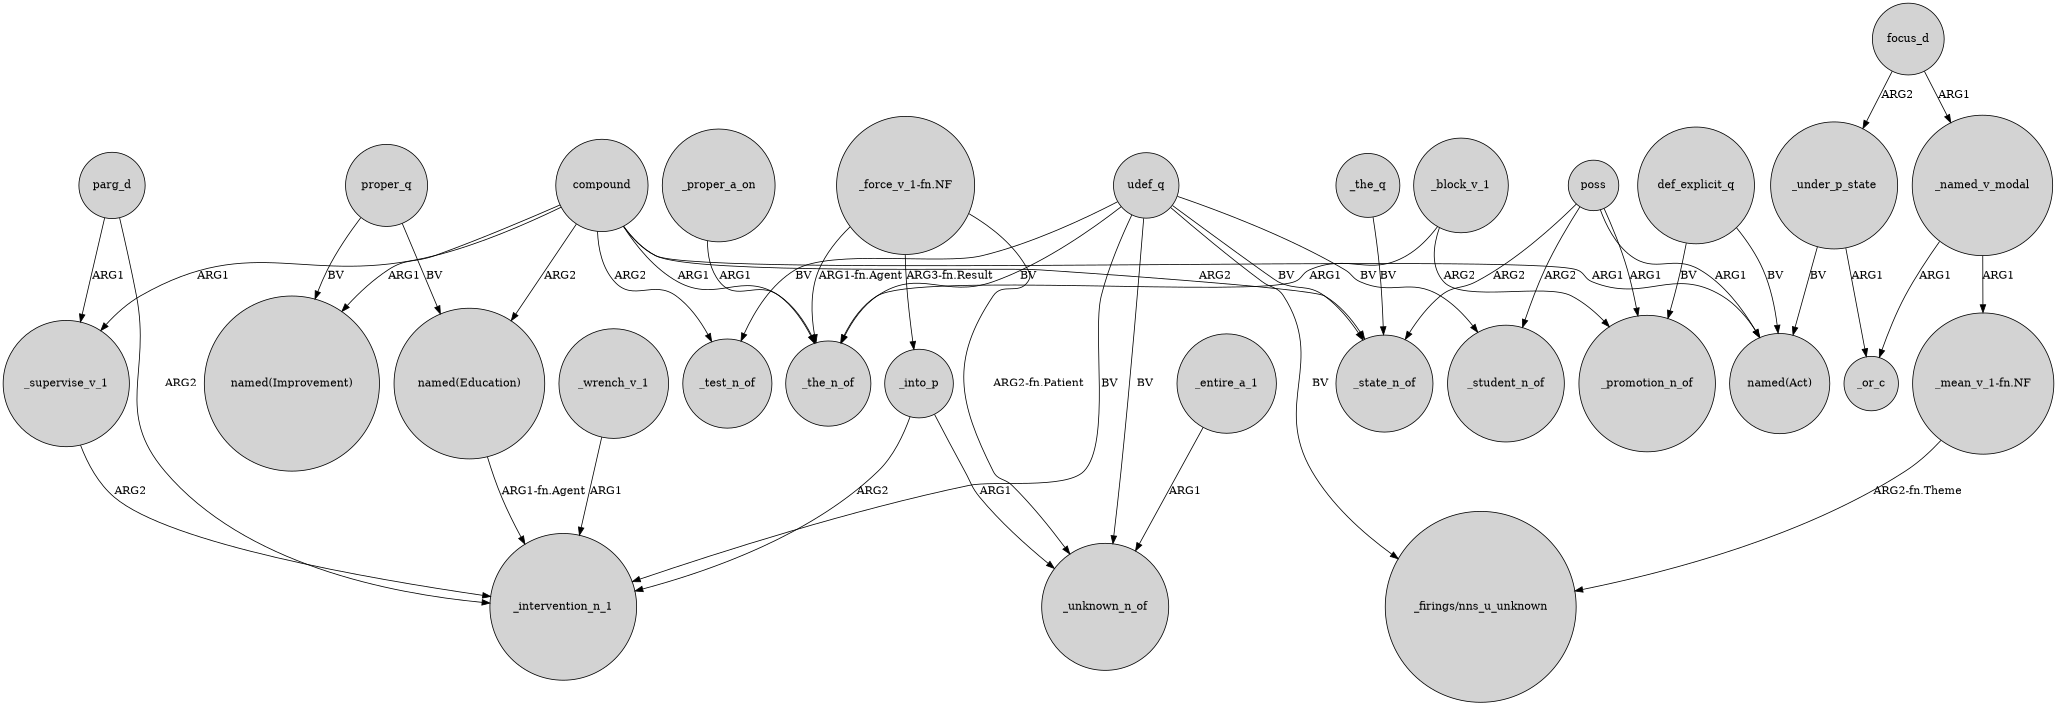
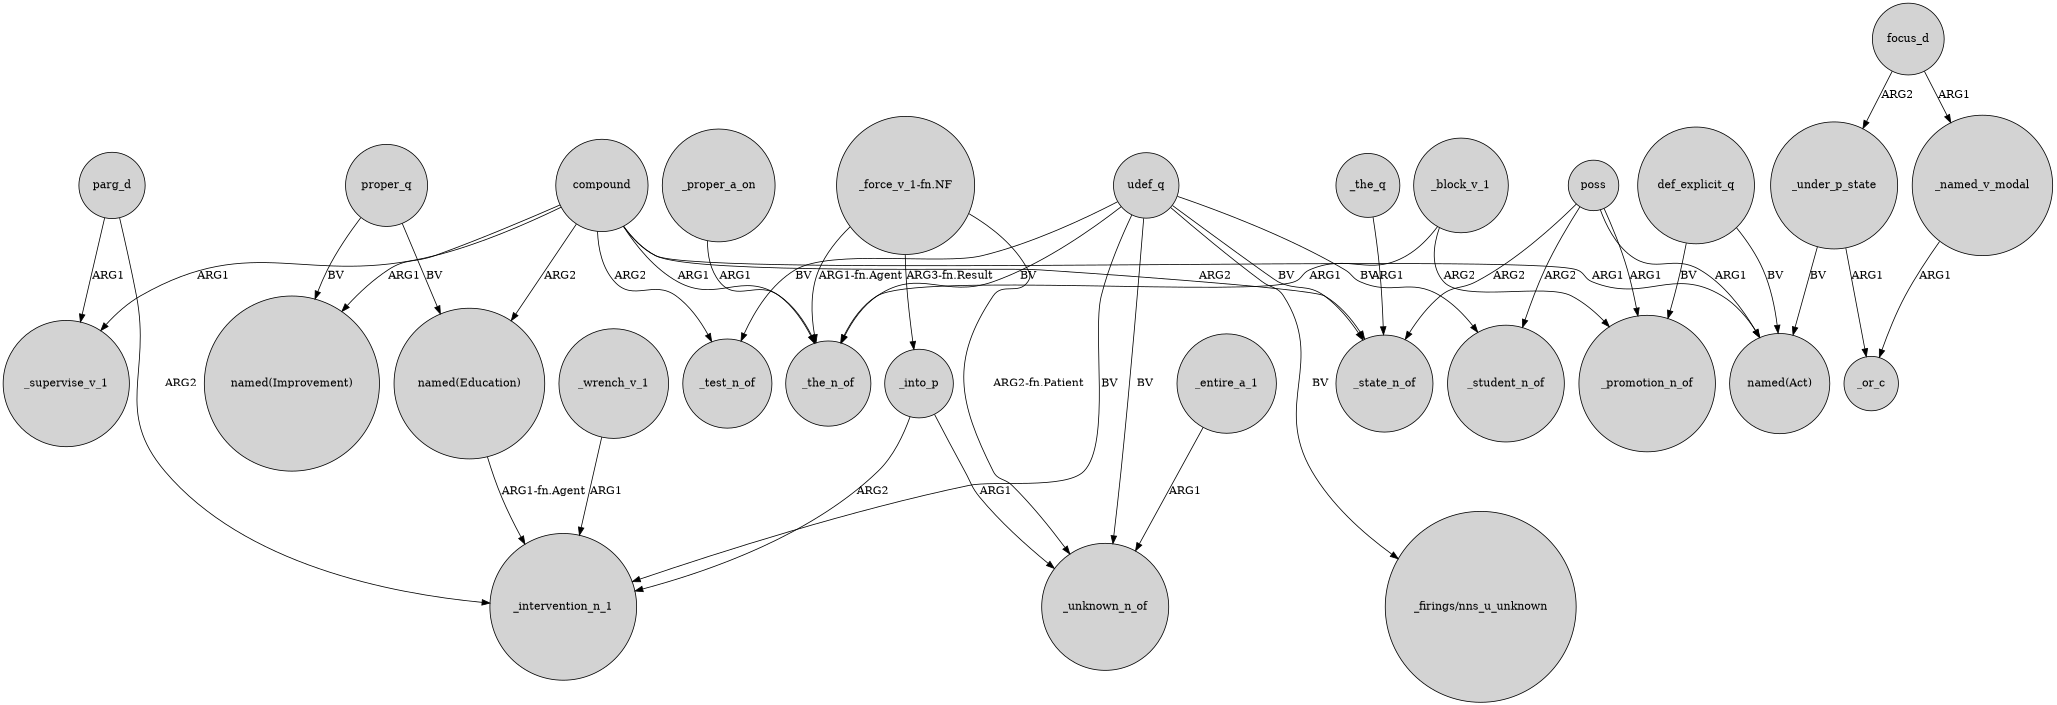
(1388, 276) -> (1388, 276)
(1983, 384) -> none
(263, 554) -> none
